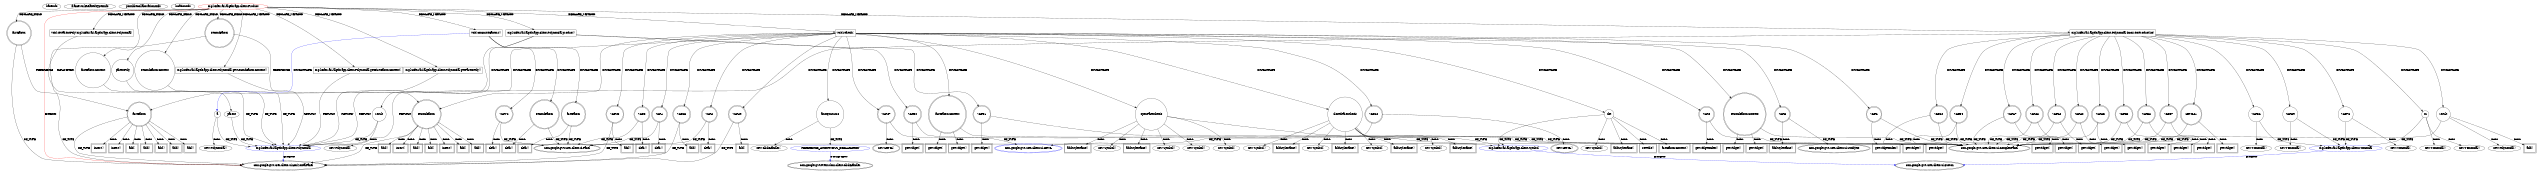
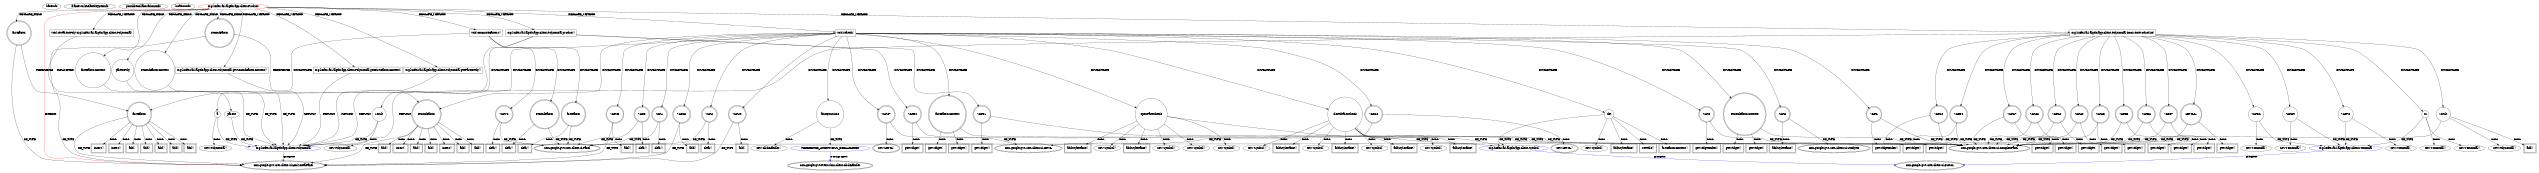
(318, 43) -> (318, 43)
(1028, 148) -> (1028, 148)
